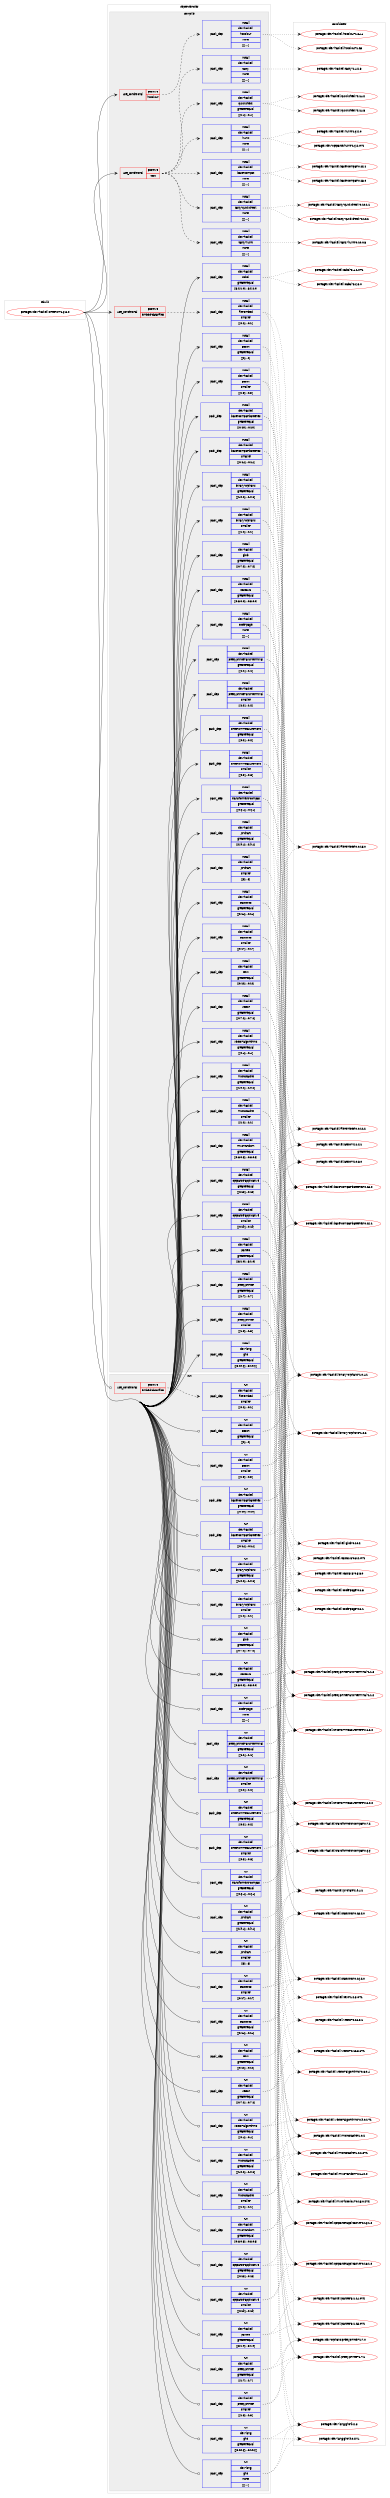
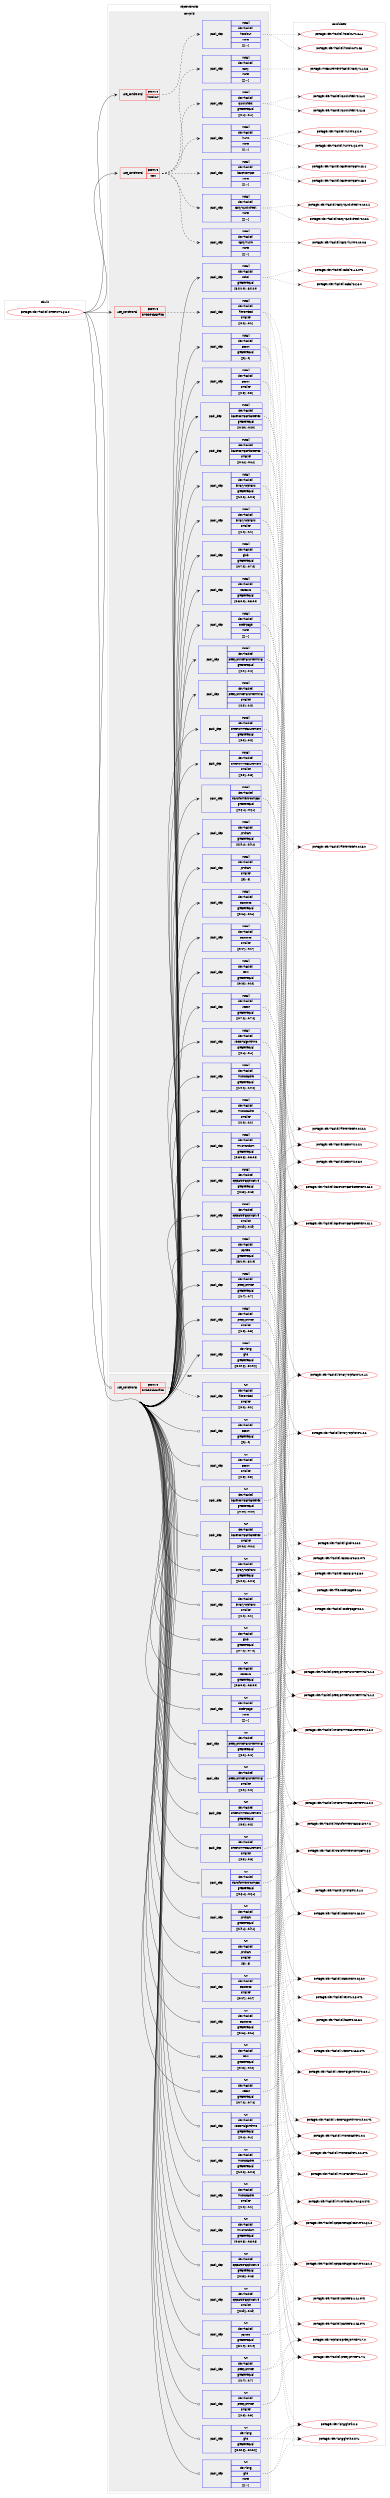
(339, 69) -> (339, 69)
(339, 146) -> (339, 146)
(339, 1591) -> (339, 1591)
(339, 1824) -> (339, 1824)
(339, 2020) -> (339, 2020)
